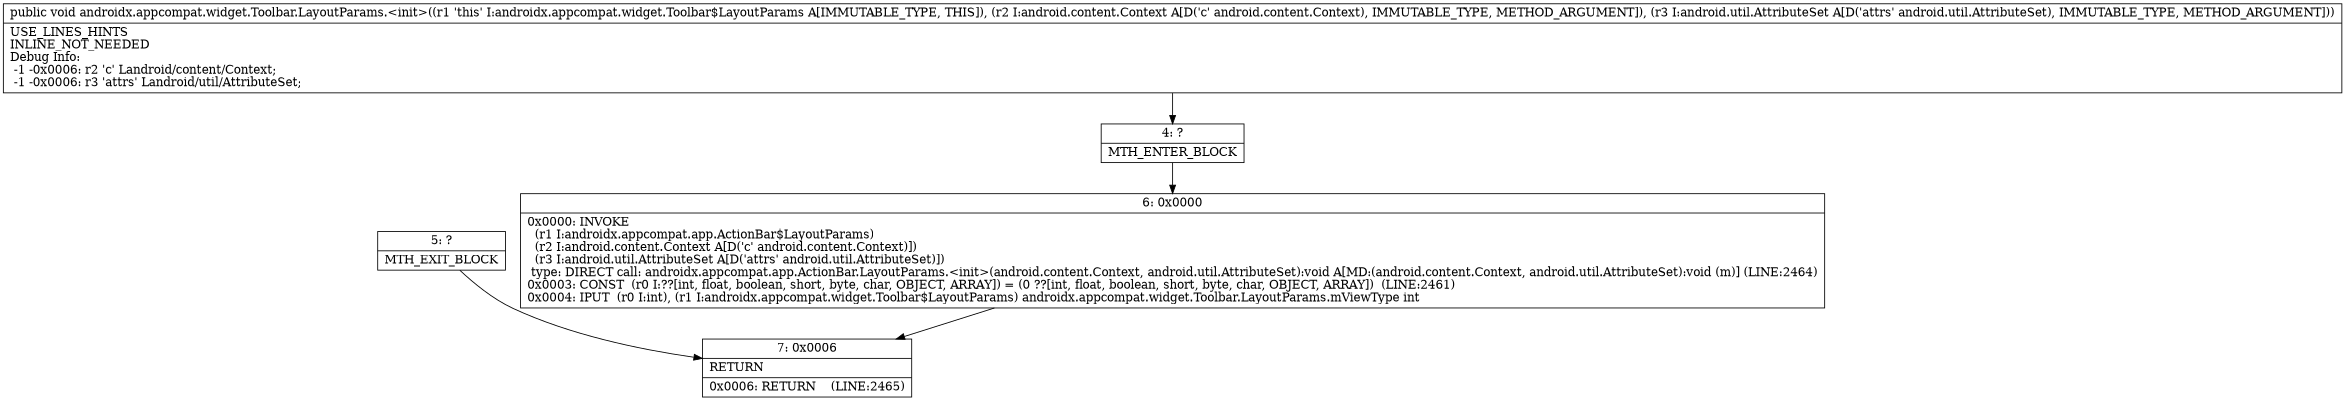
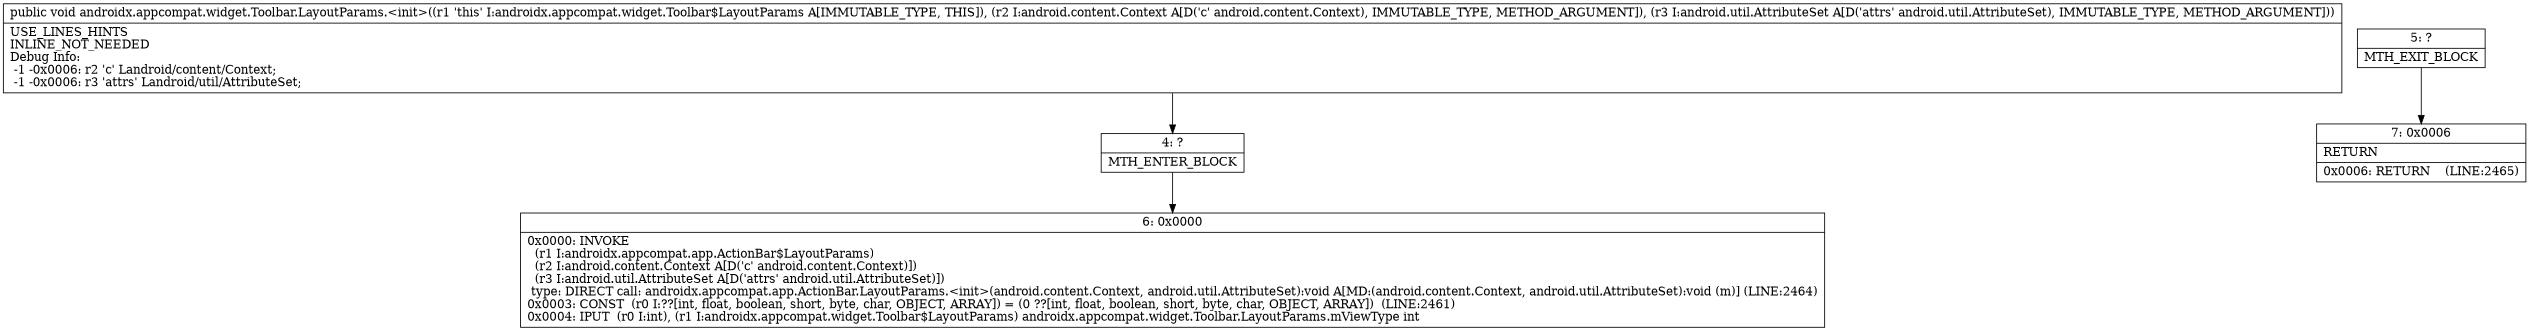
(949, 322) -> none
